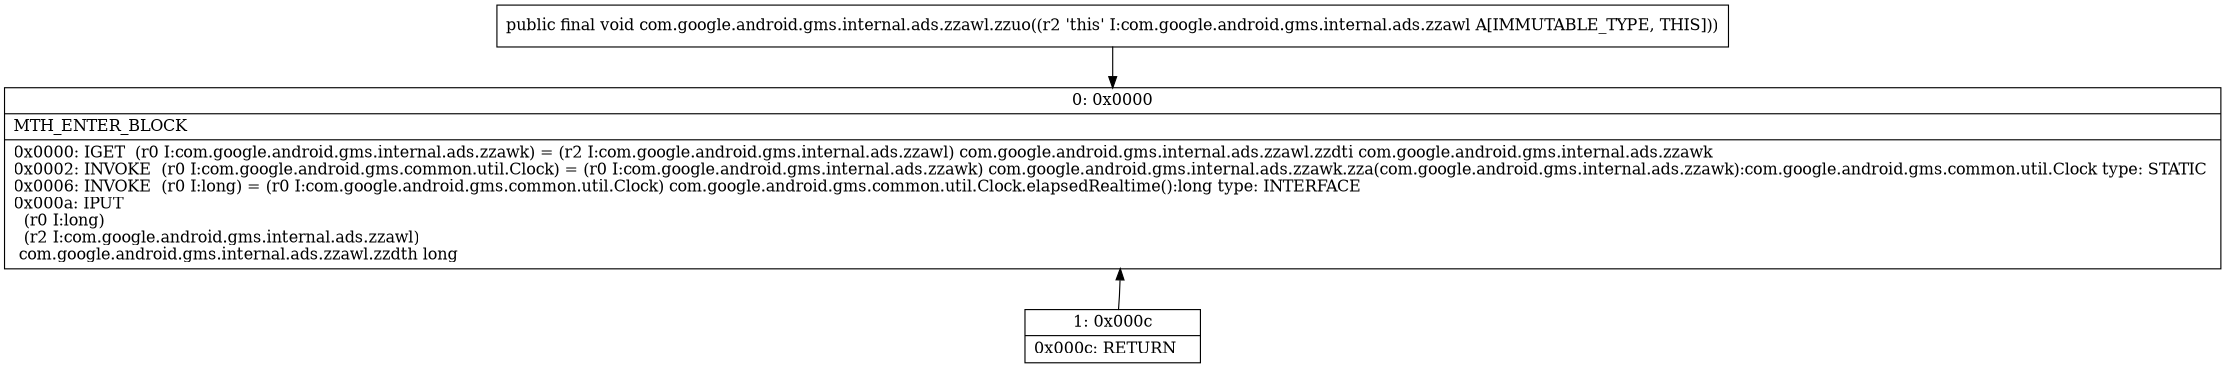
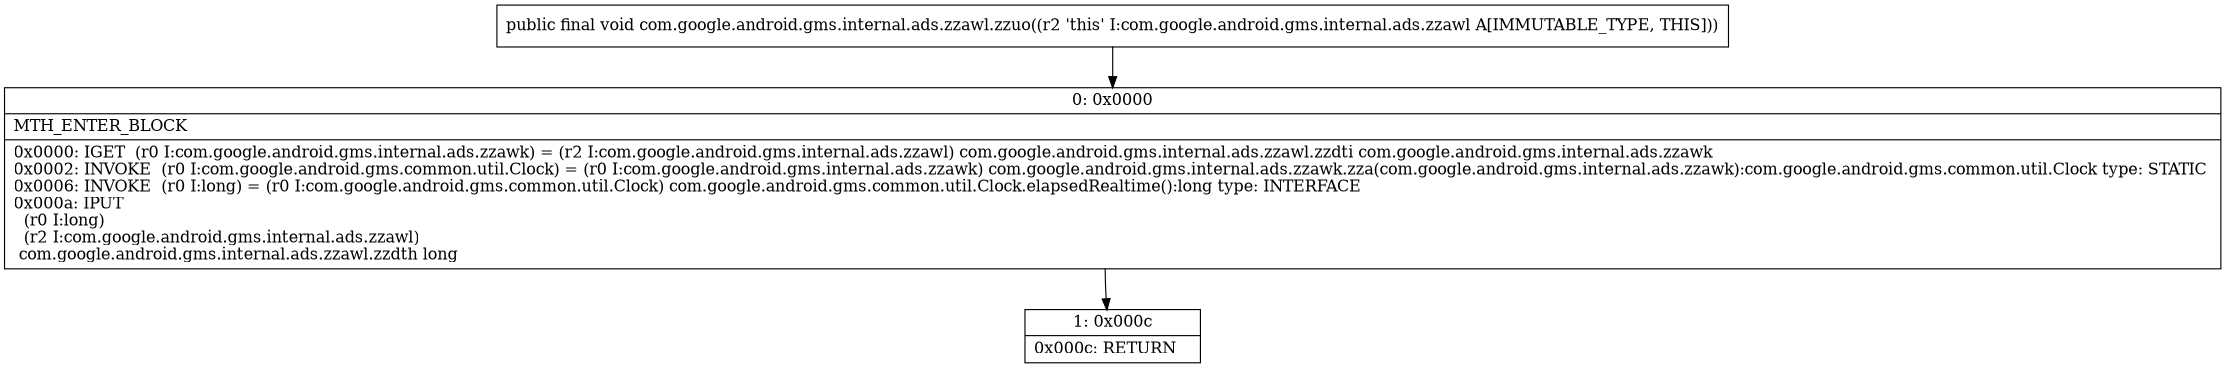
(1119, 295) -> (1105, 284)
